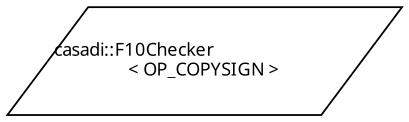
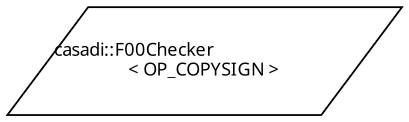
(205, 61) -> (205, 61)
